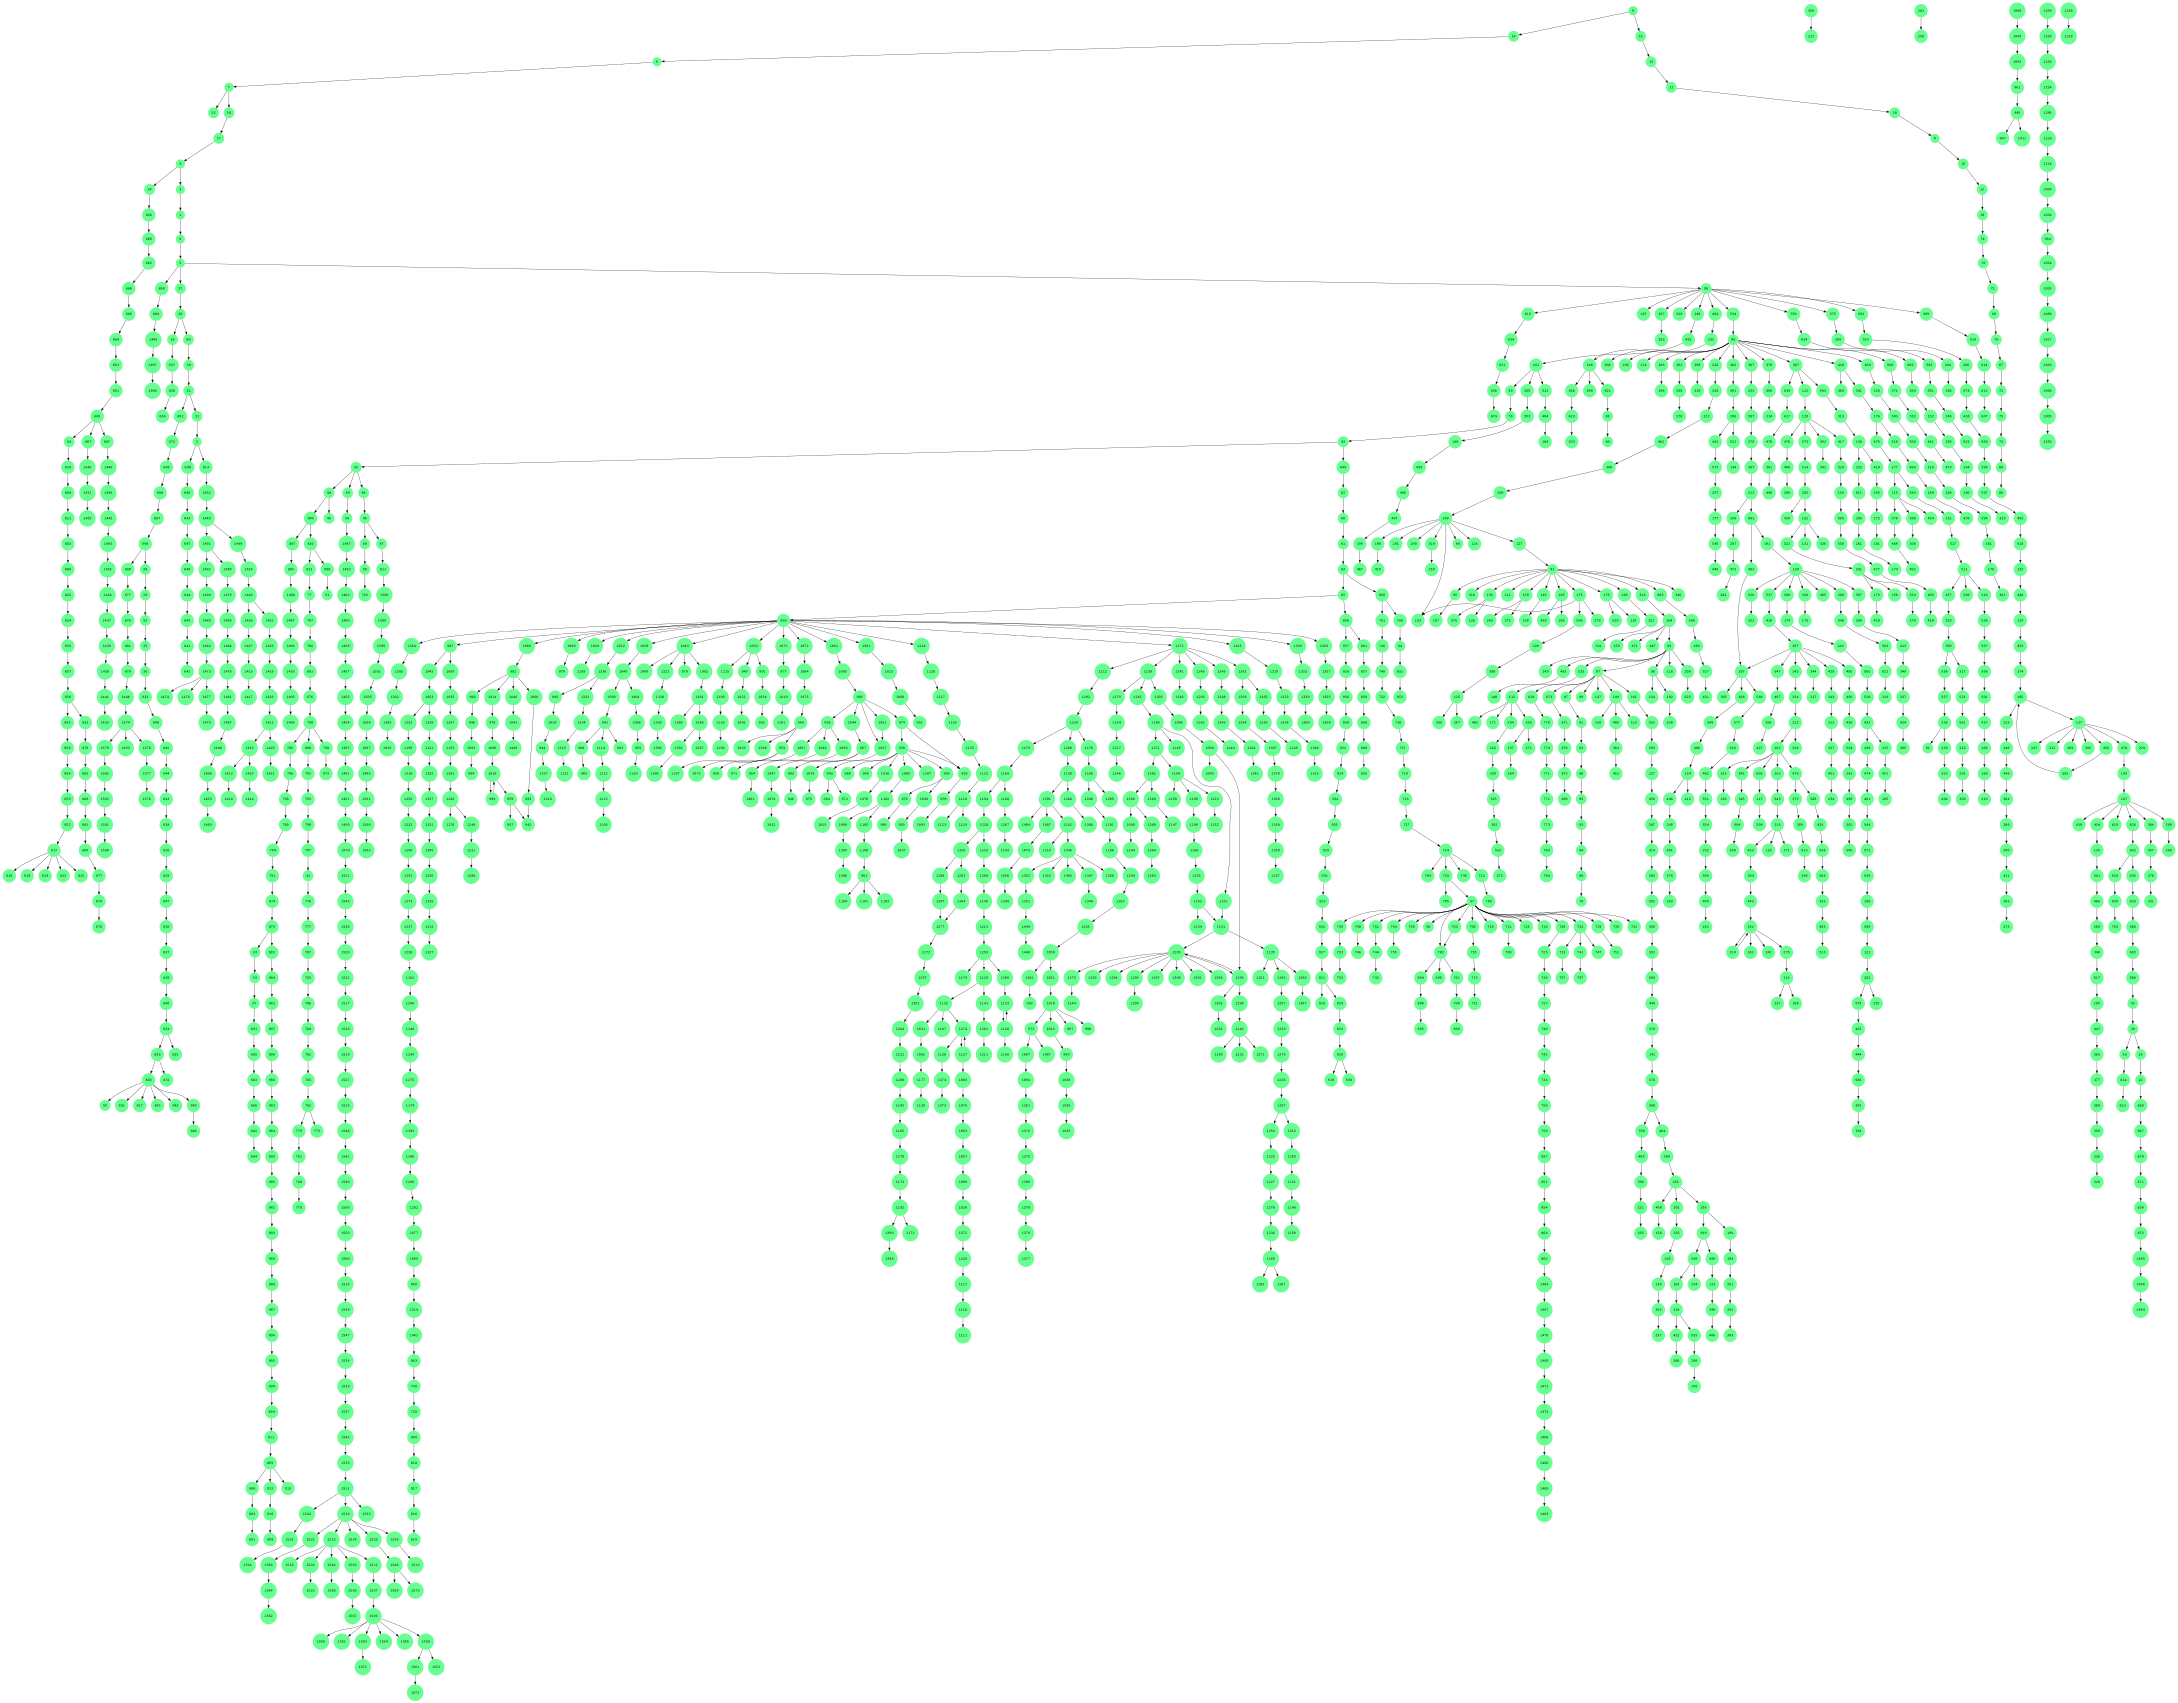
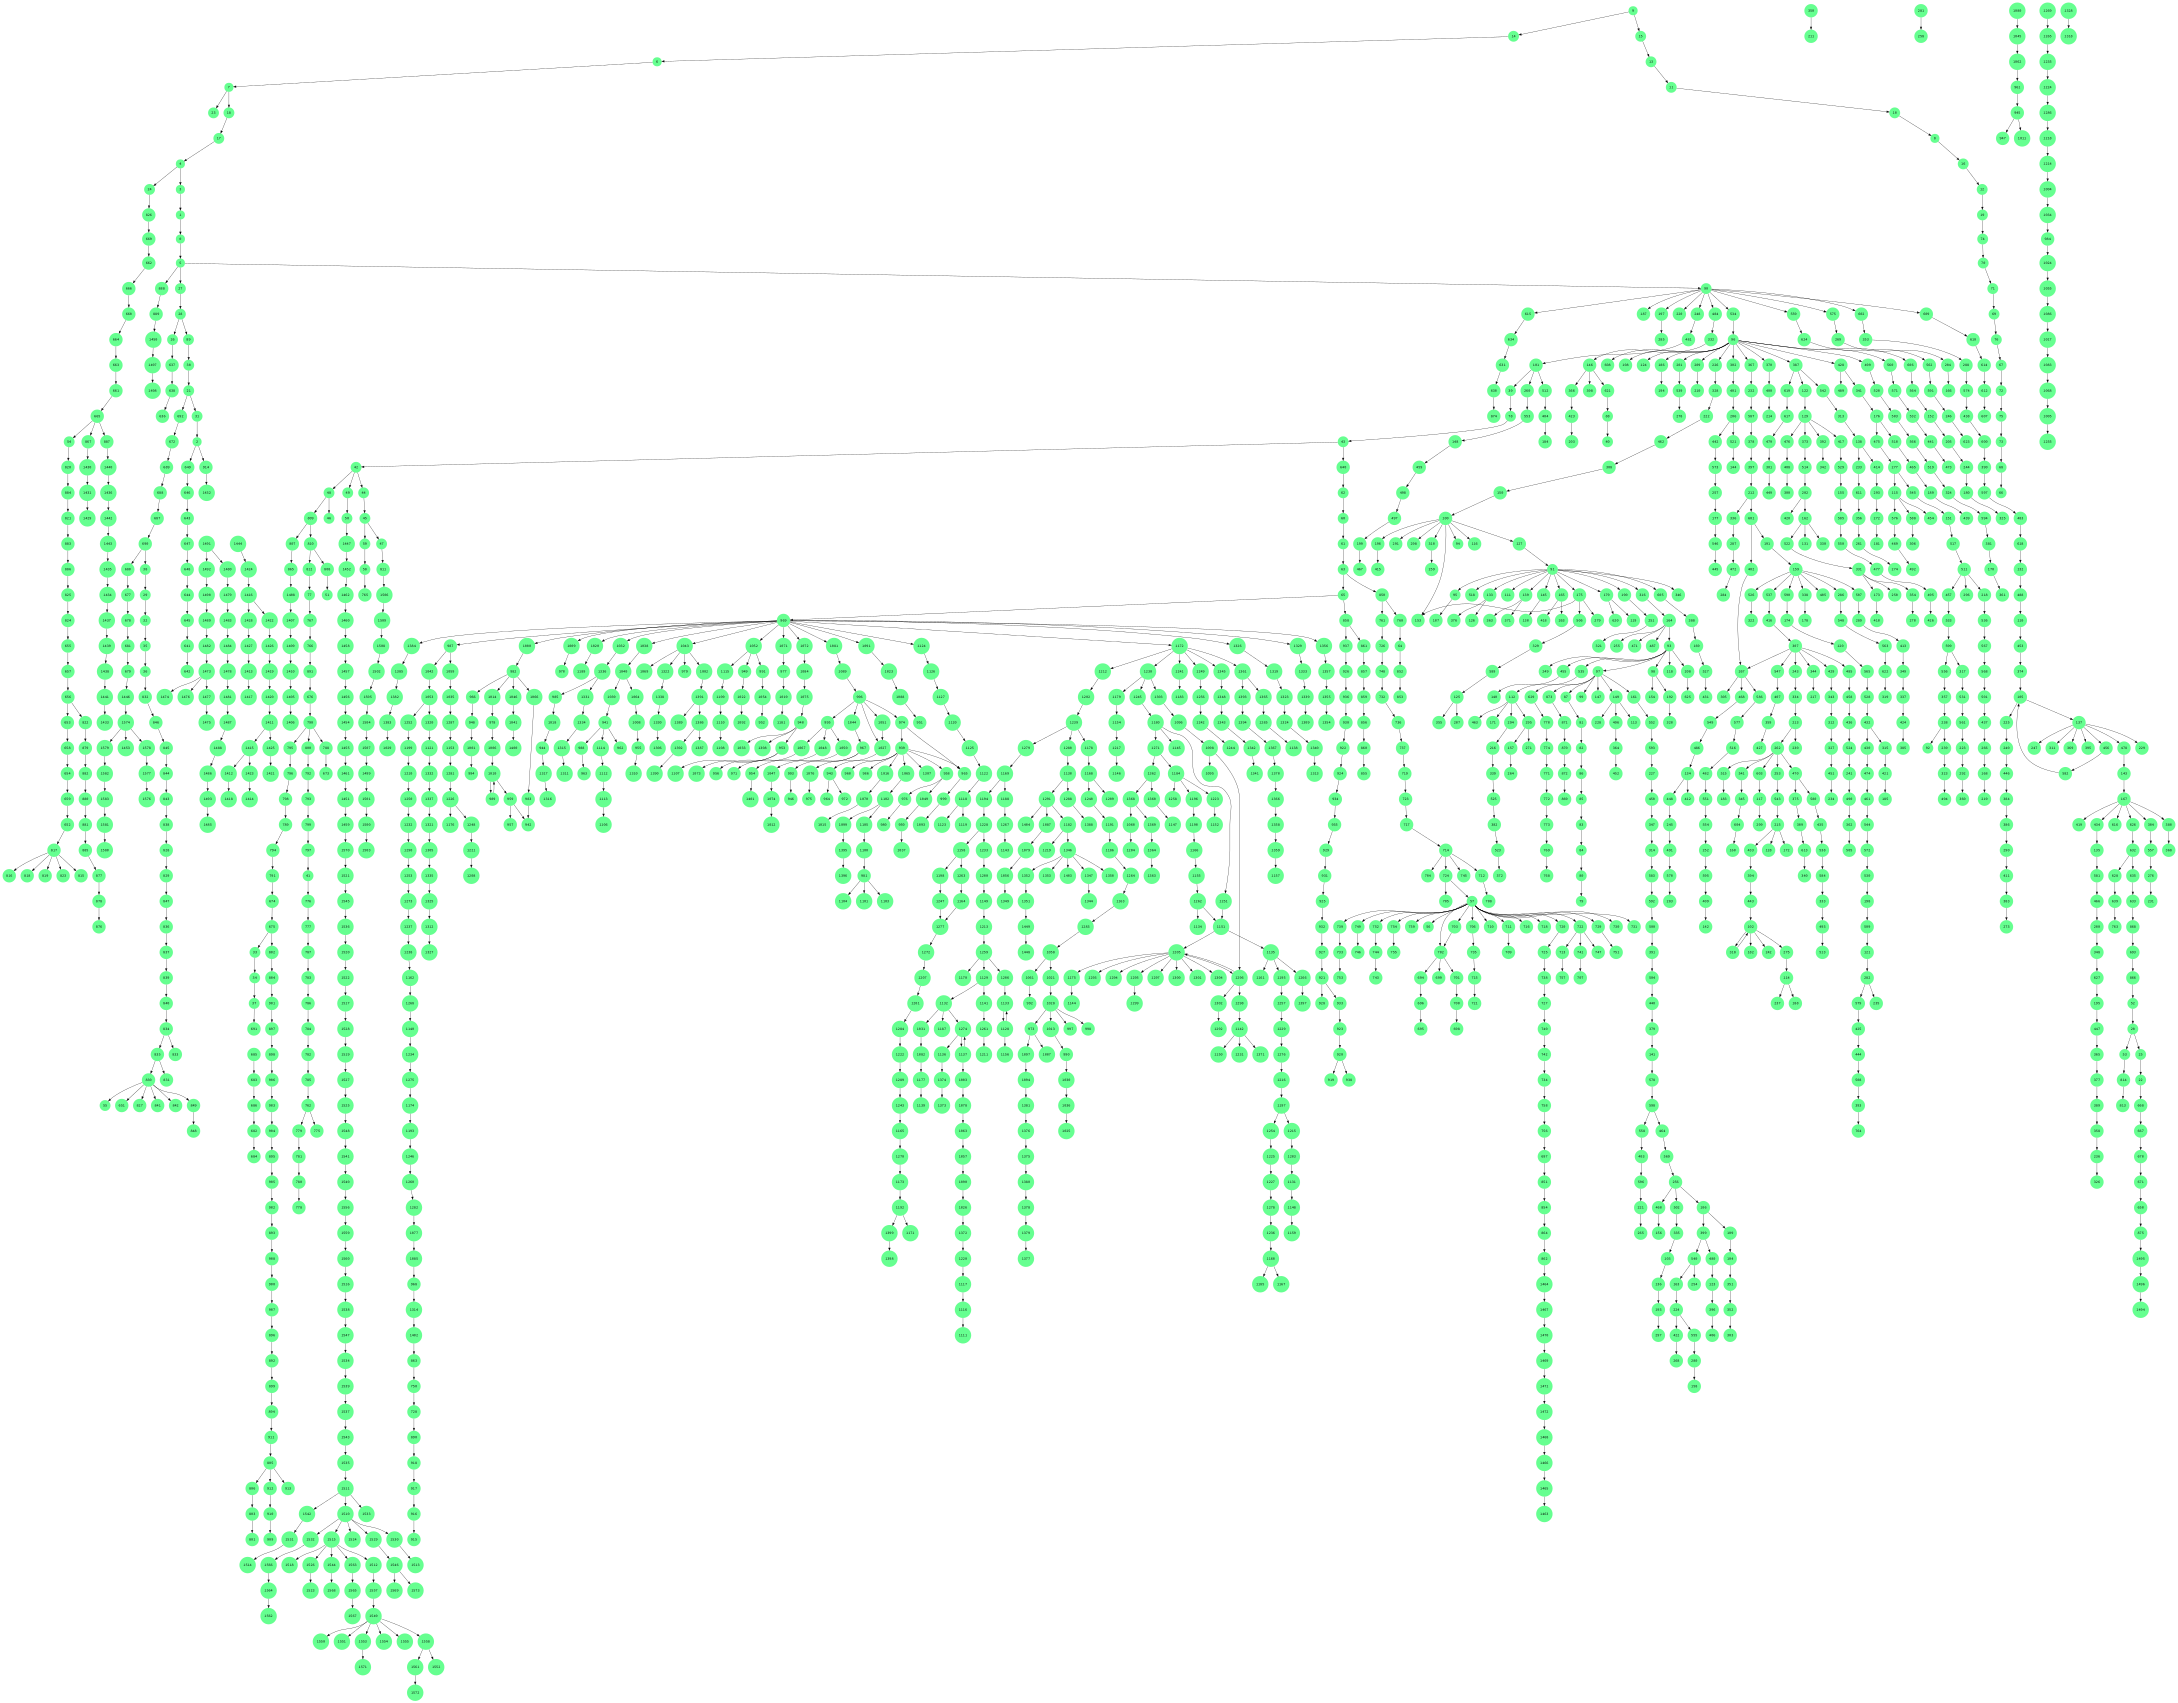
(207, 518) -> none
(254, 1040) -> none
